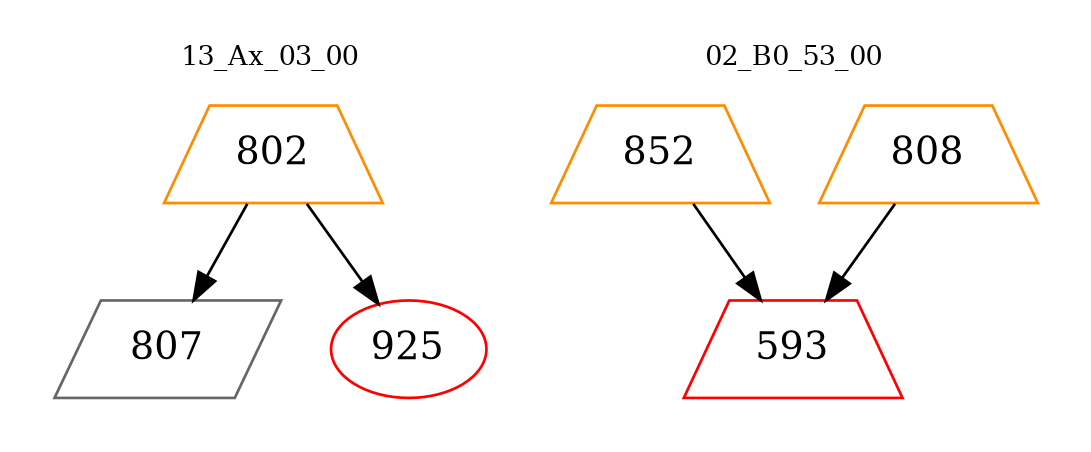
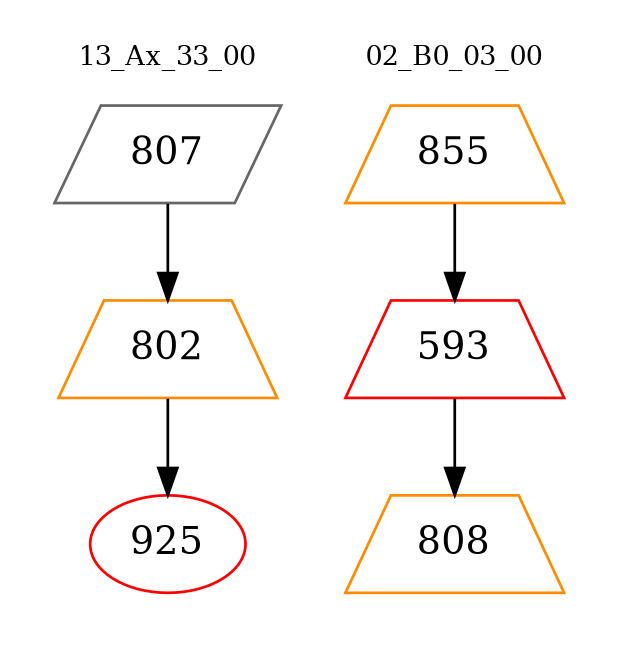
(271, 58) -> (168, 58)
(794, 58) -> (455, 58)
(660, 154) -> (455, 154)
(227, 240) -> (168, 238)
(869, 241) -> (455, 433)
